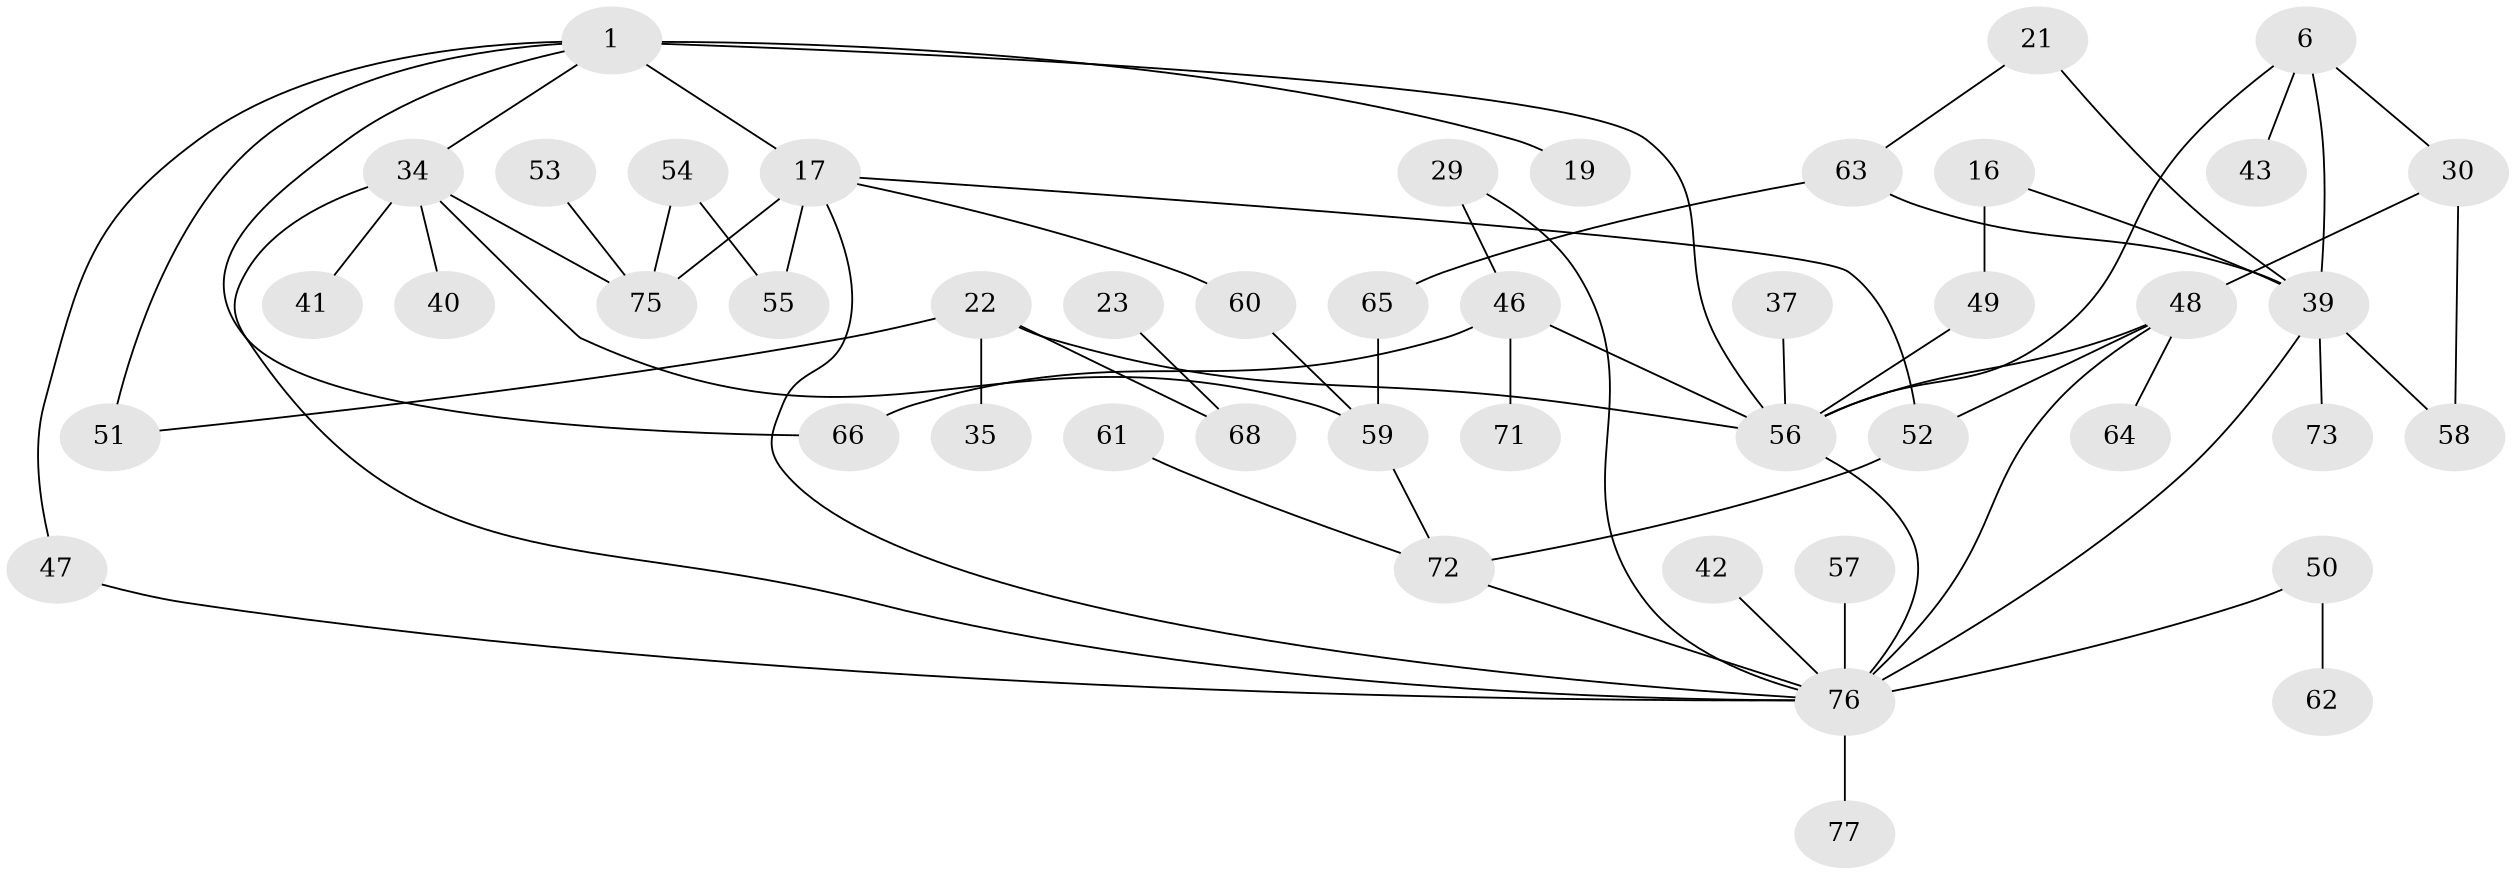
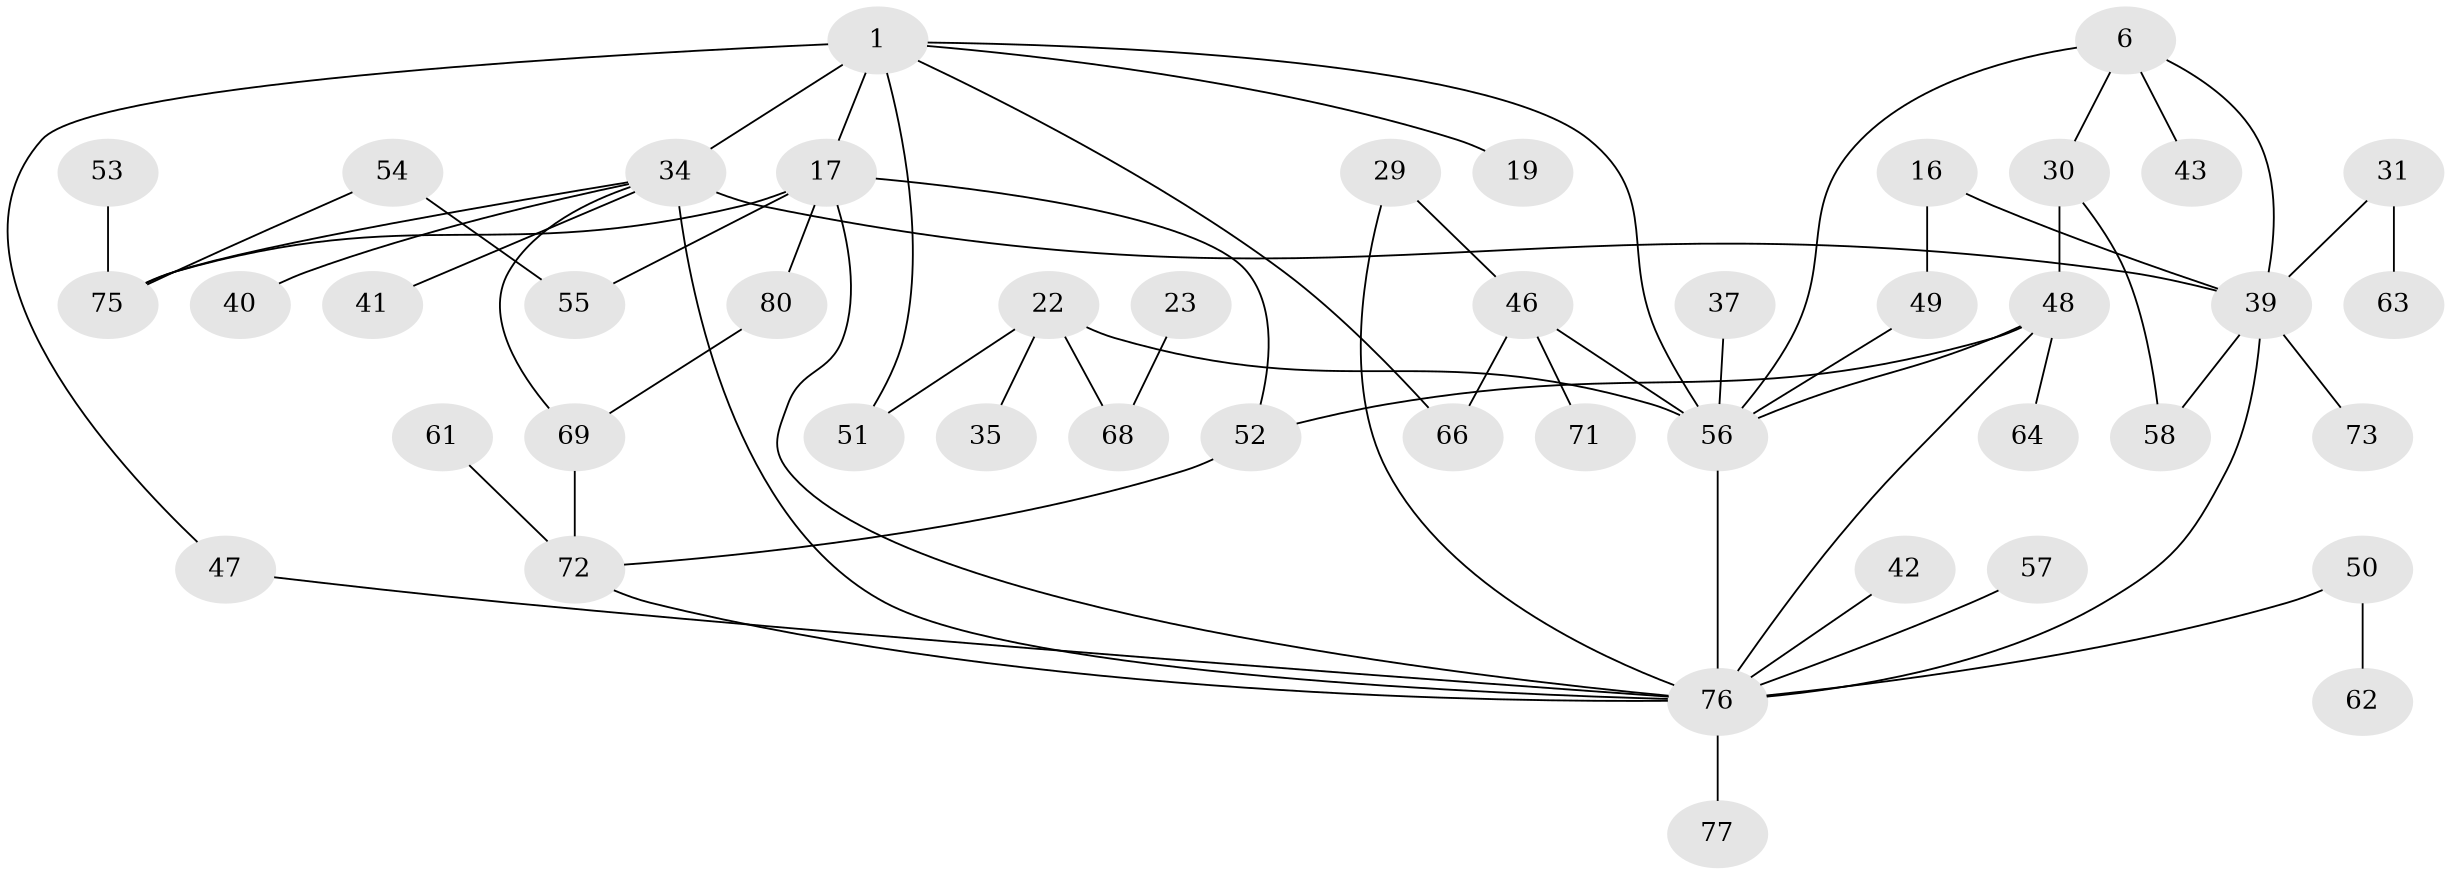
(2038, 40) -> (2394, 173)
(2086, 239) -> (1428, 254)
(1246, 305) -> (777, 305)
(1378, 305) -> none
(1378, 437) -> (575, 437)
